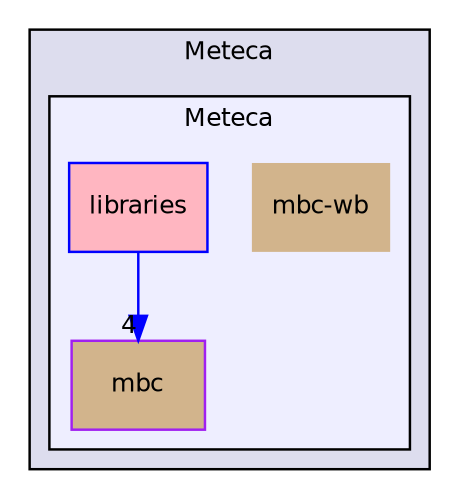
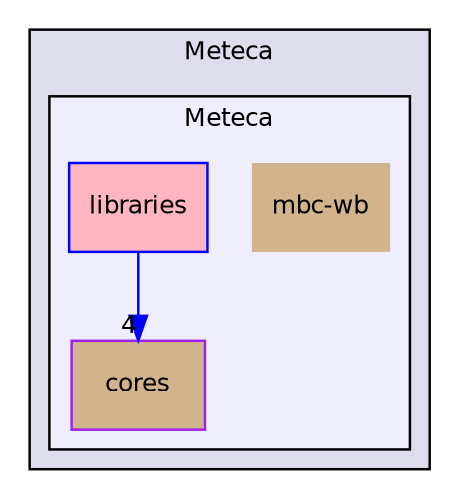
(138, 385) -> (138, 385)
